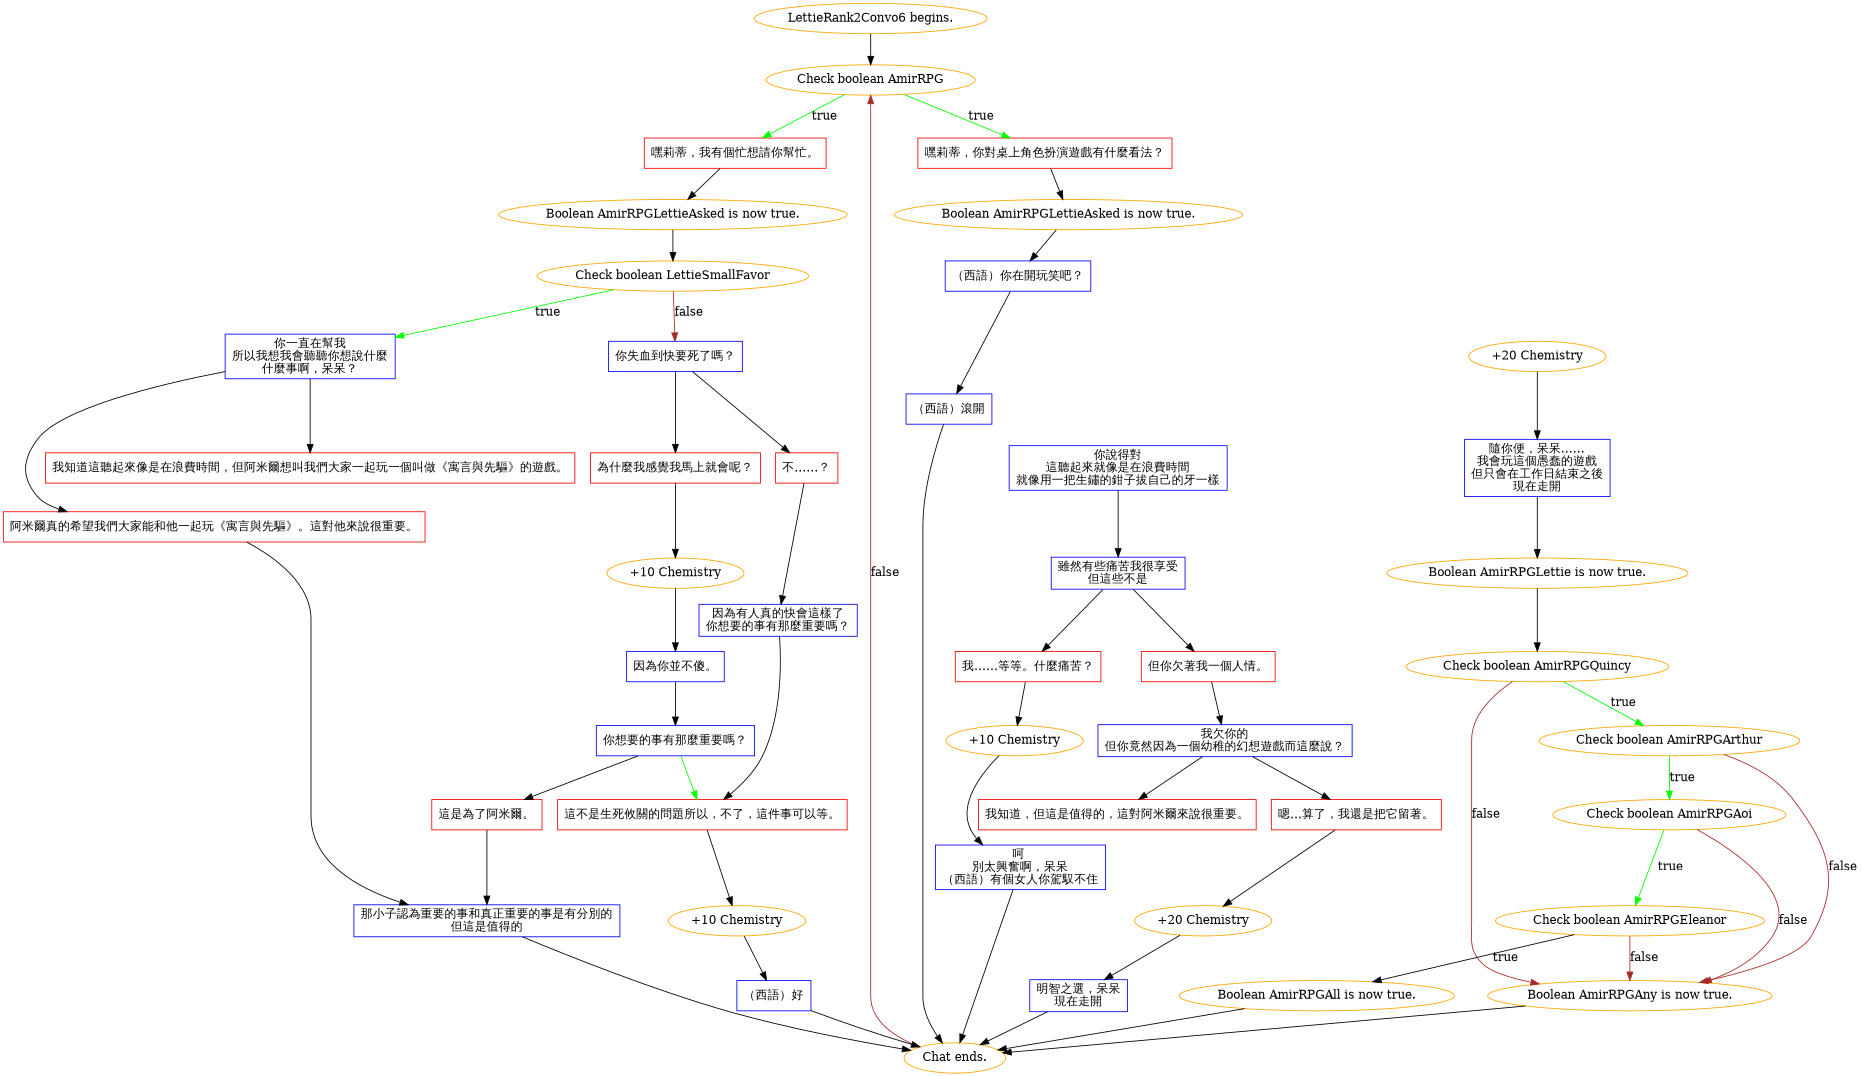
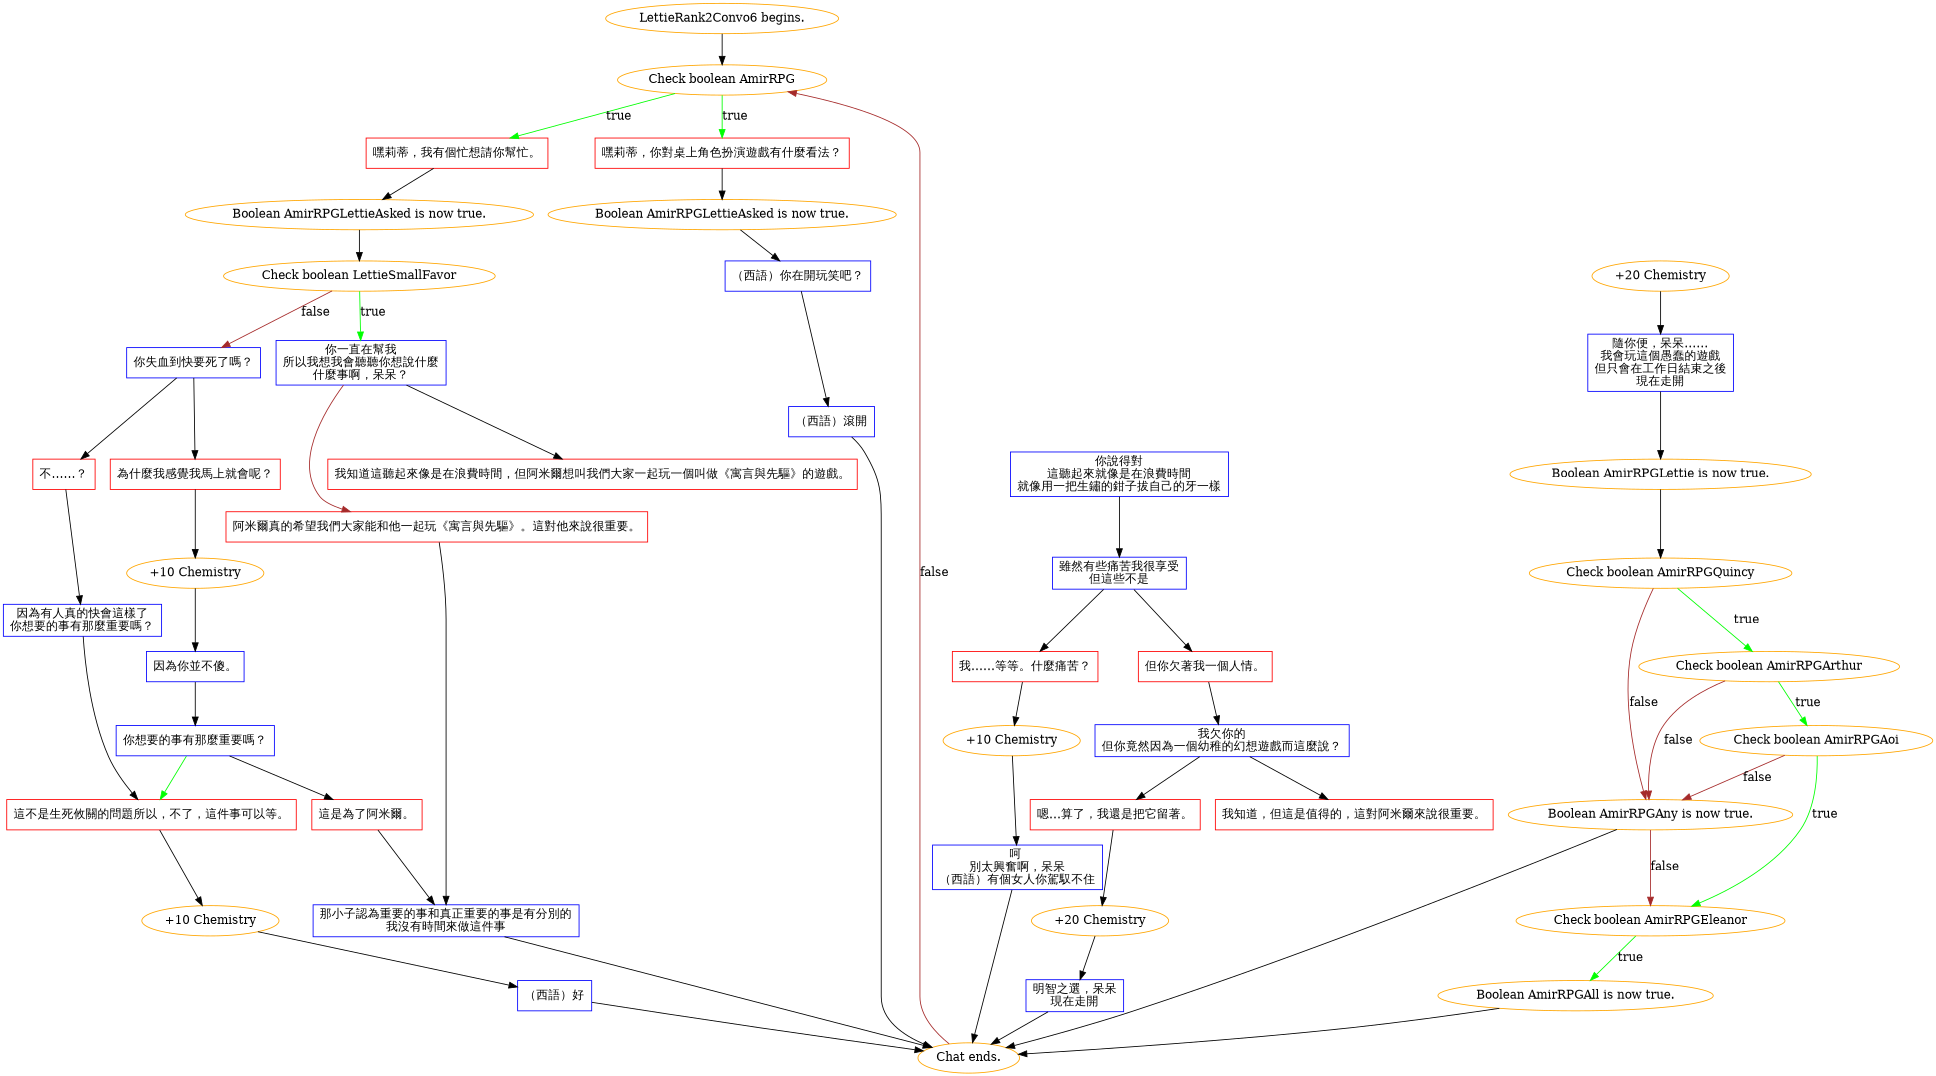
(85, 409) -> (311, 451)
(487, 921) -> (446, 921)
(1630, 954) -> (1651, 863)
(1487, 955) -> (1616, 955)
